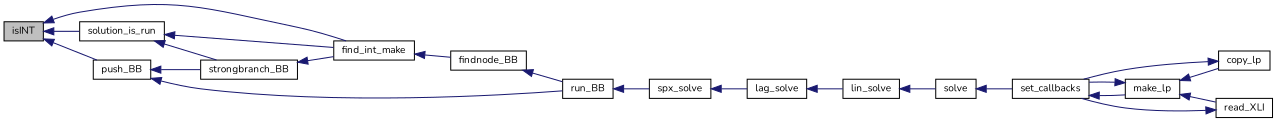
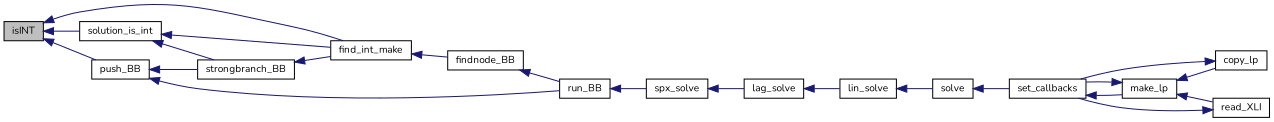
(122, 31) -> (120, 31)
